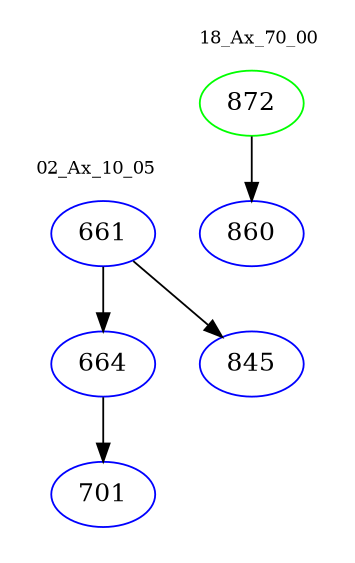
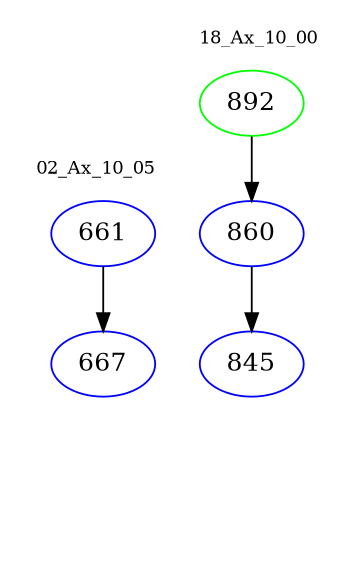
(259, 39) -> (259, 39)
(252, 103) -> (252, 103)
(158, 282) -> (252, 290)
(103, 364) -> (103, 364)
(103, 494) -> none
